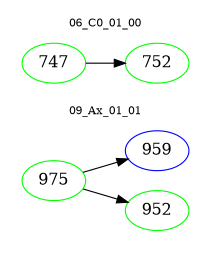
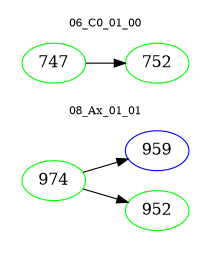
(106, 111) -> (106, 111)
(54, 181) -> (54, 181)
